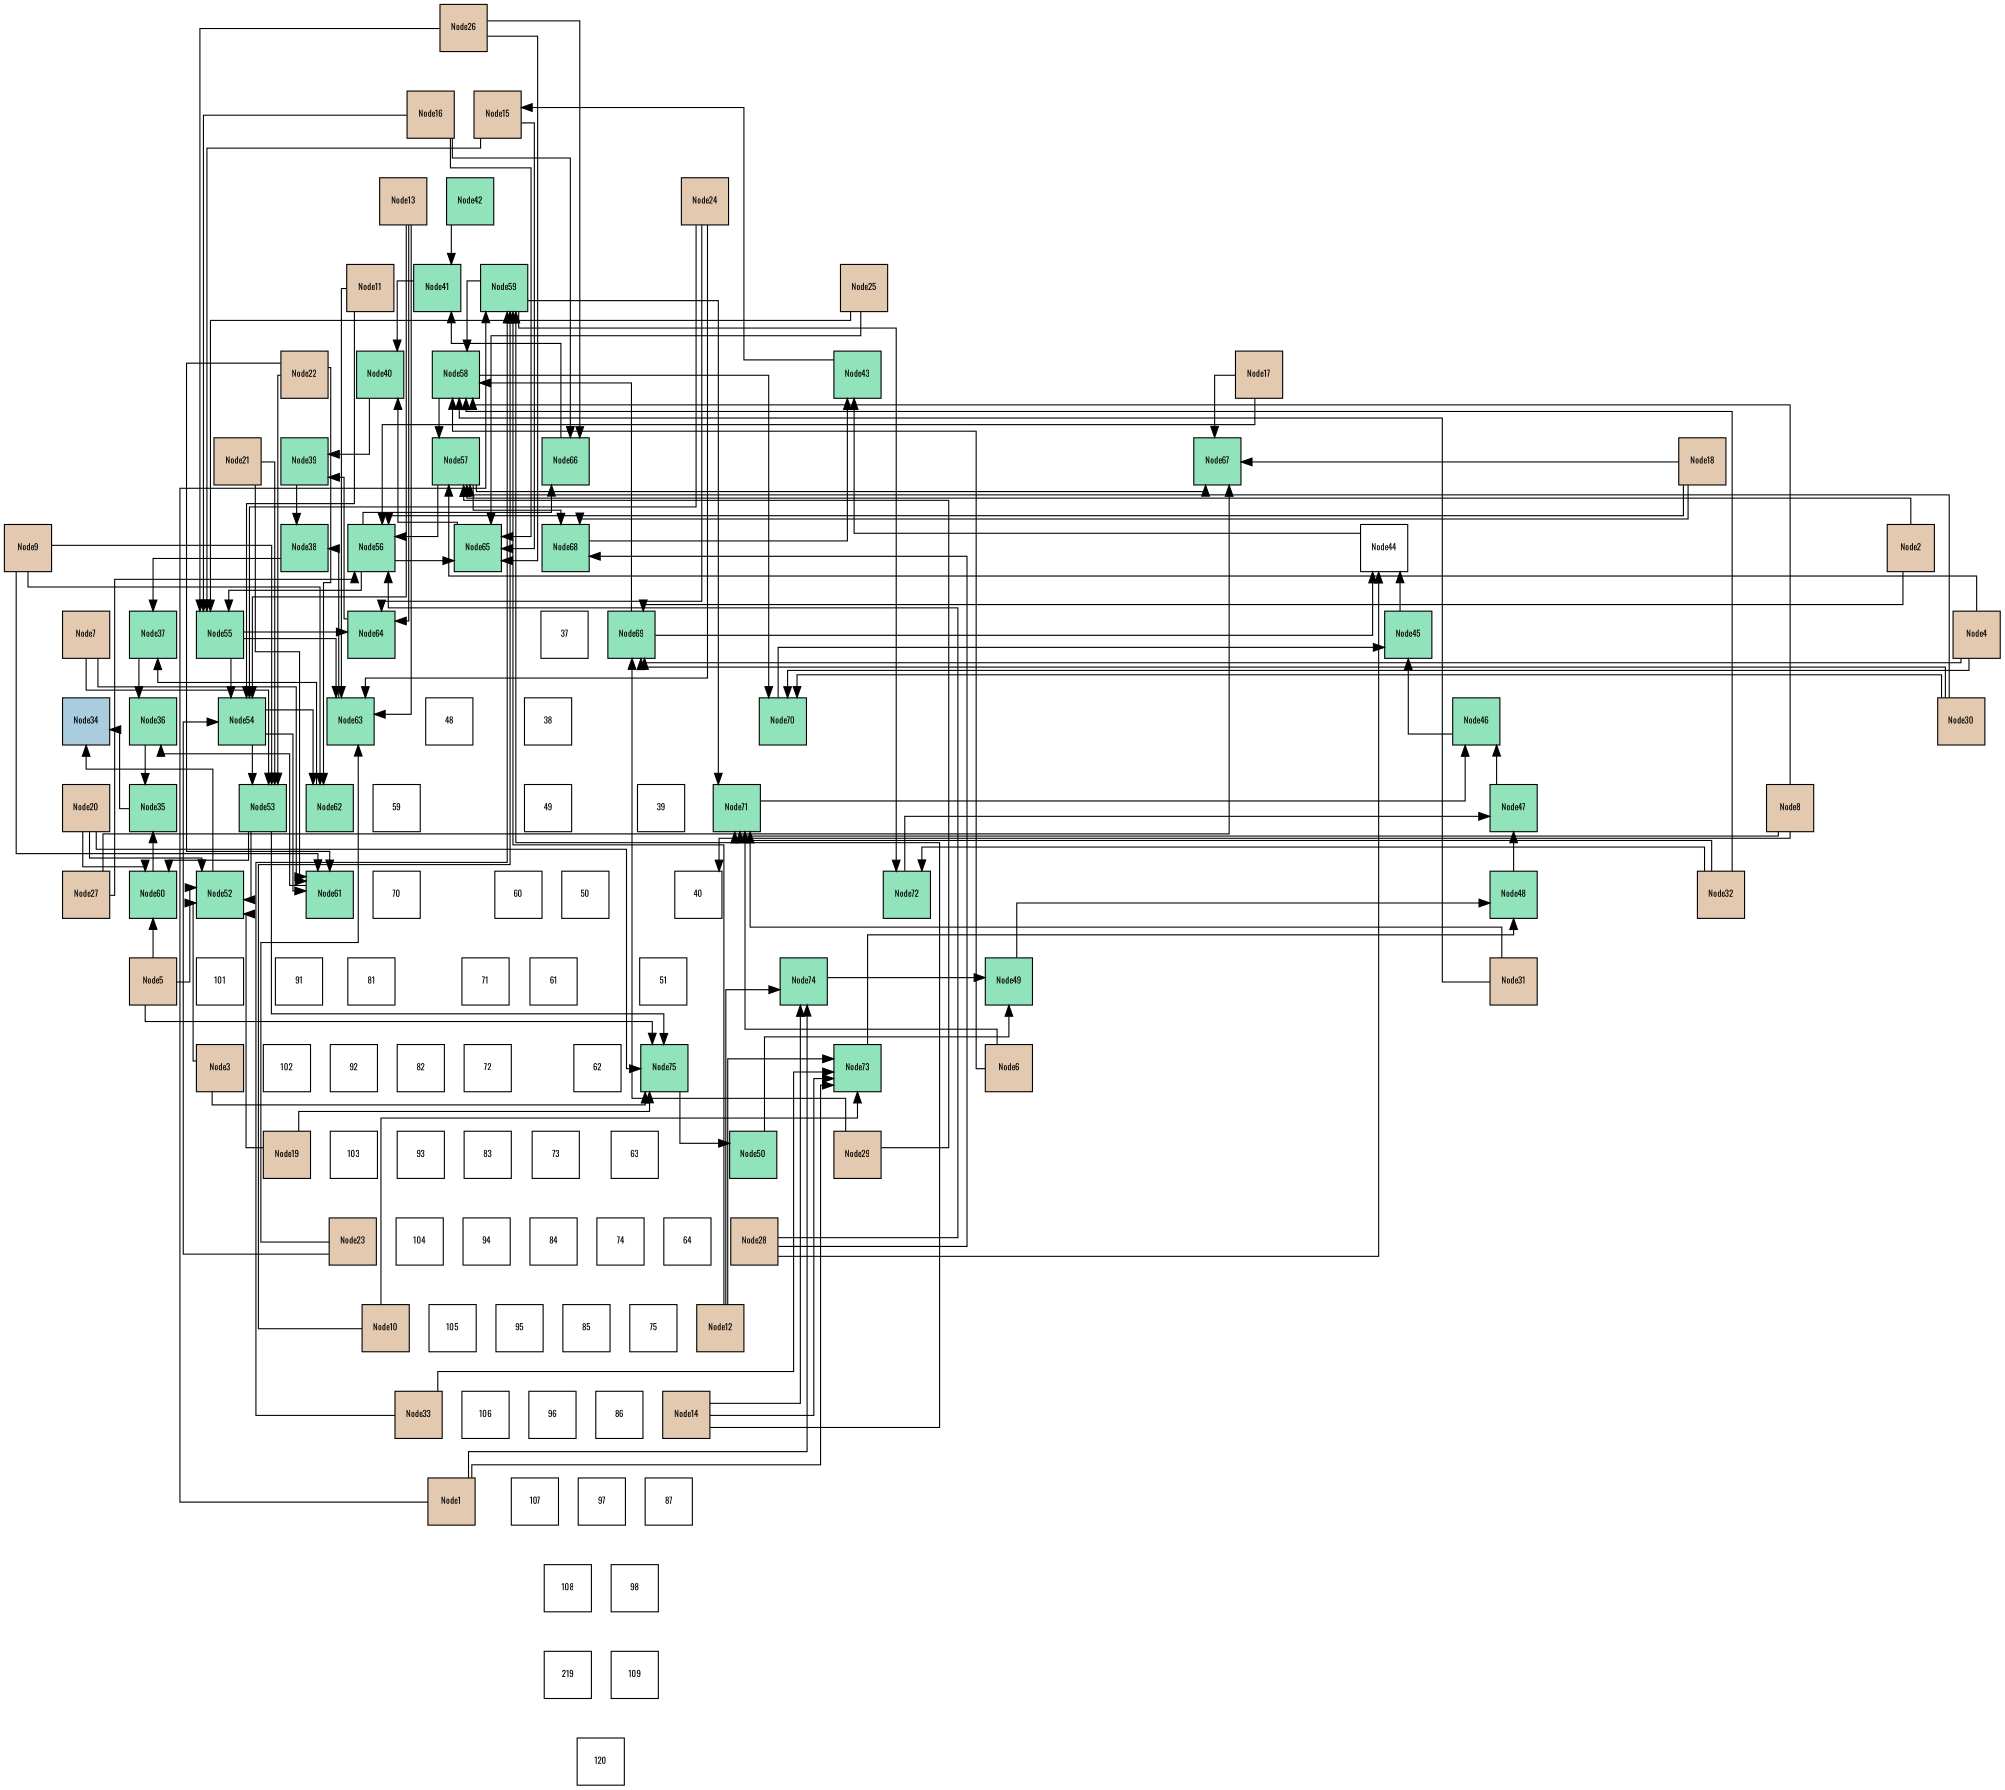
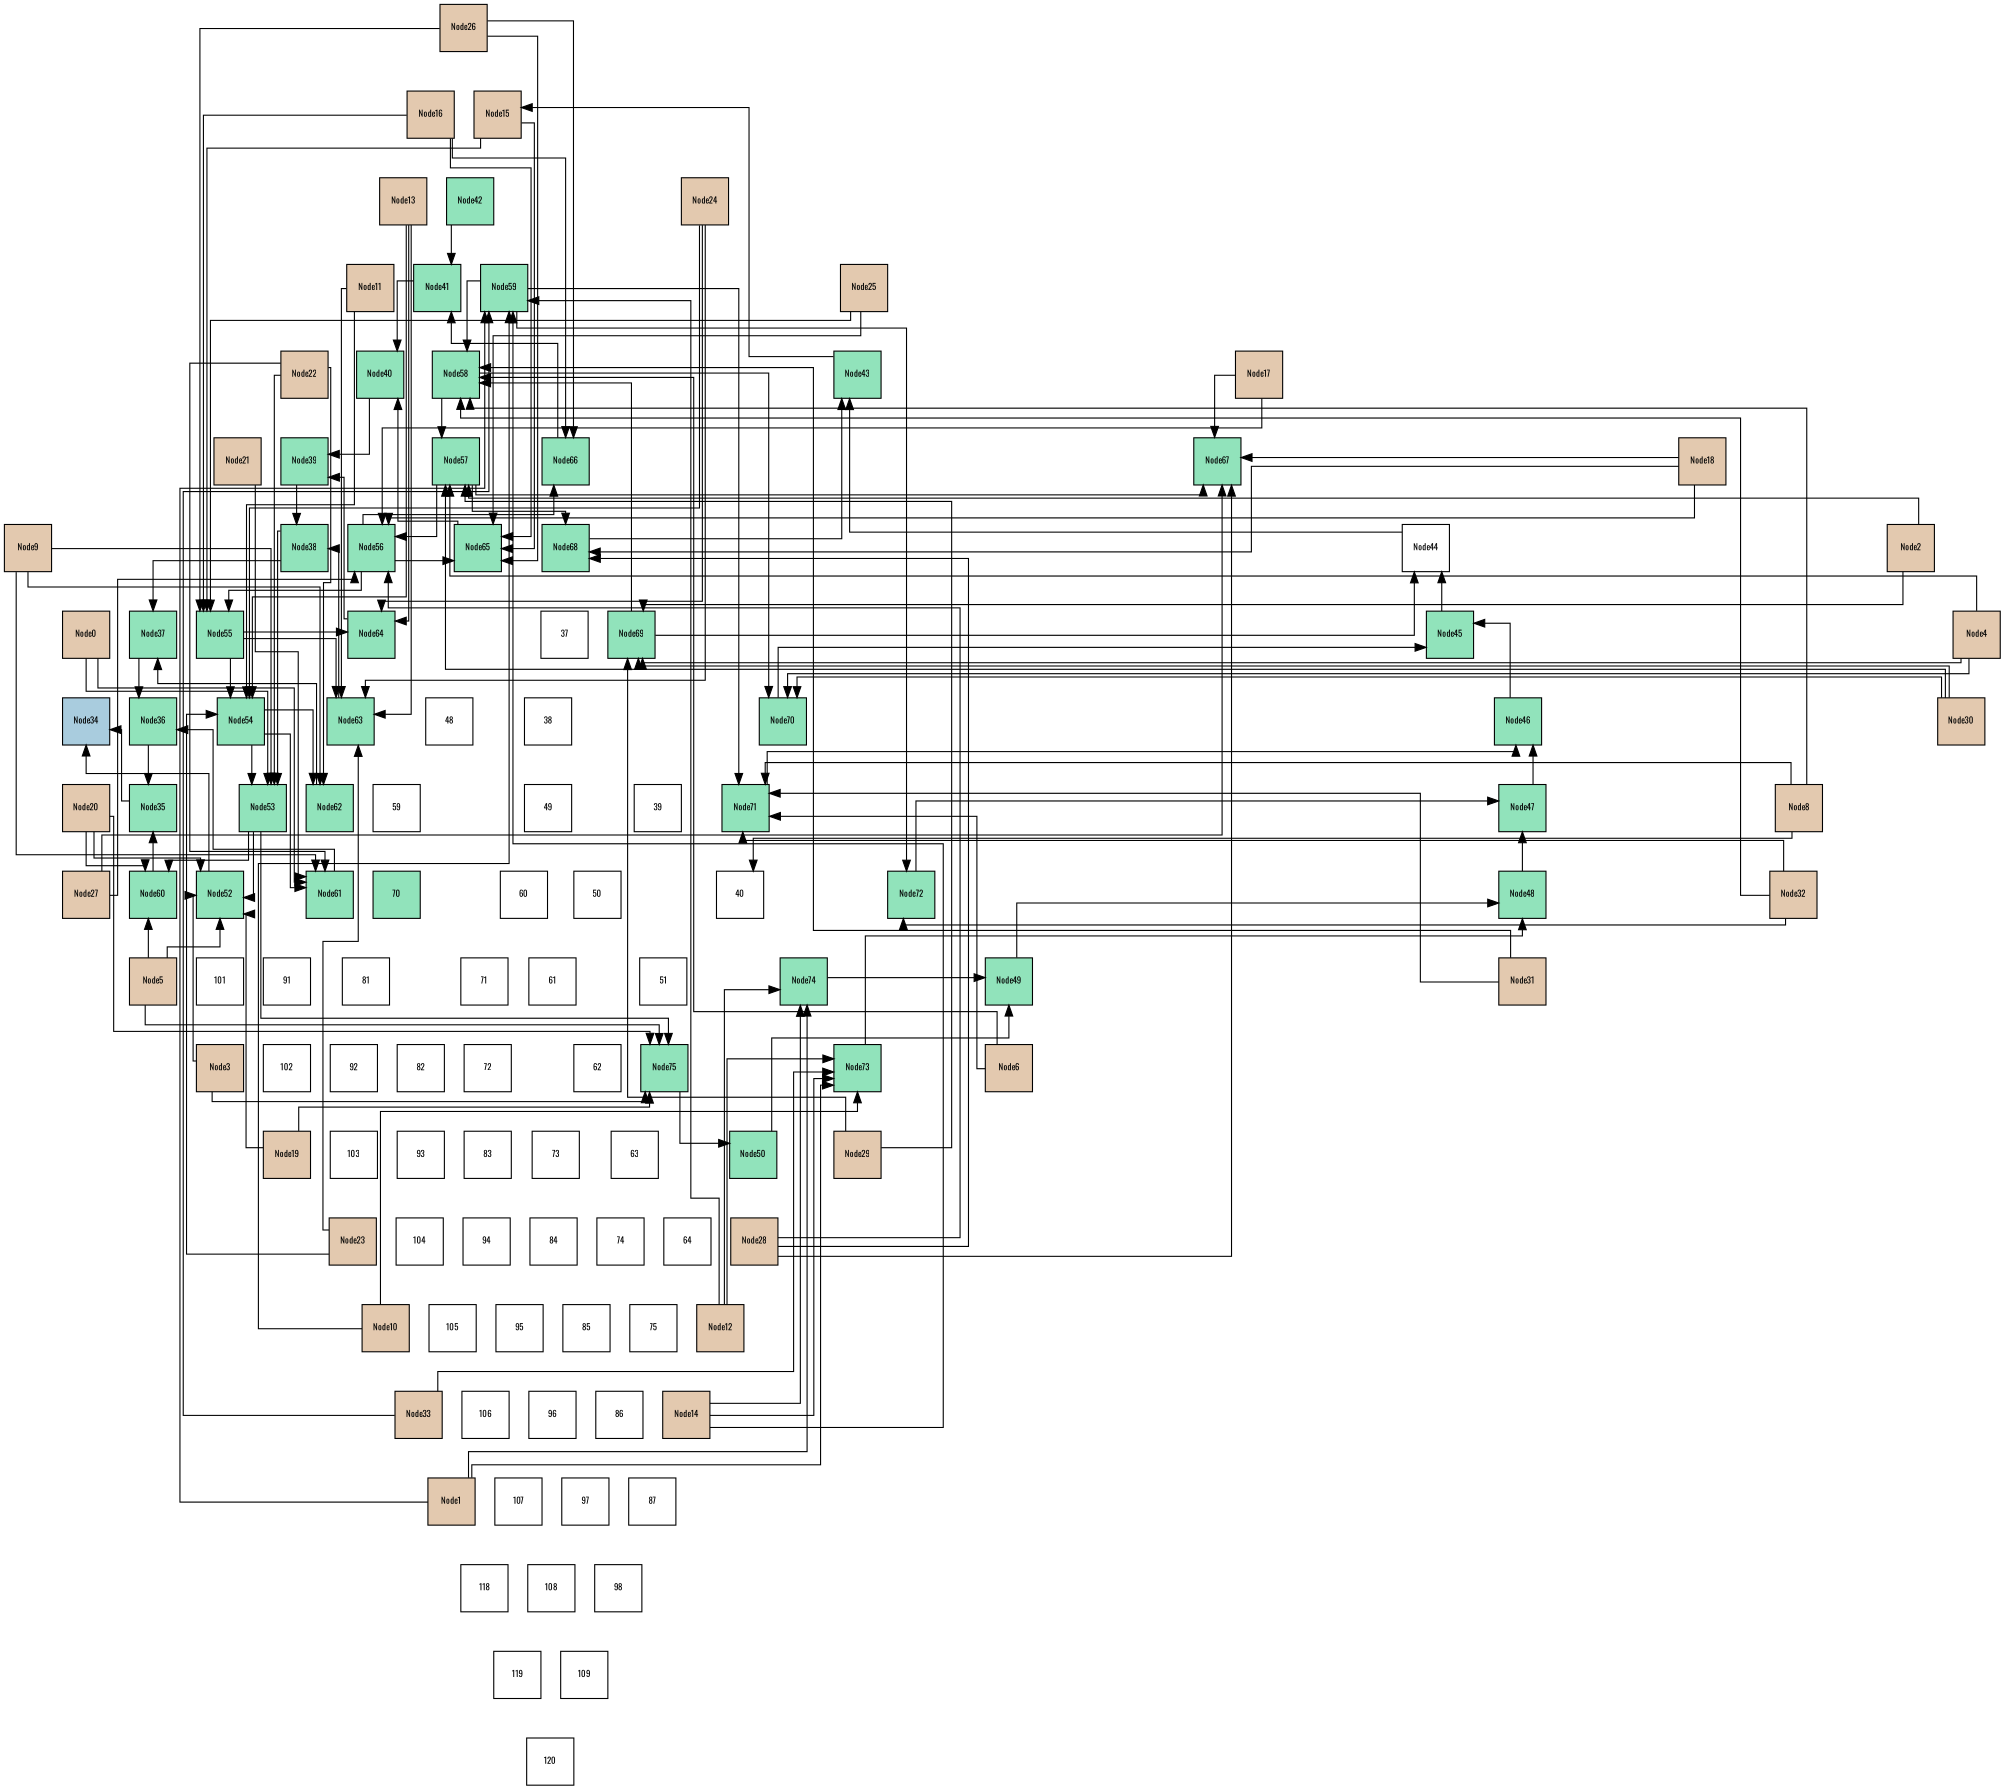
(275, 611) -> (278, 651)
(86, 635) -> (86, 635)
(397, 895) -> (397, 895)
(1379, 1220) -> (1232, 1103)
none -> (484, 1588)
(568, 1675) -> (517, 1675)
